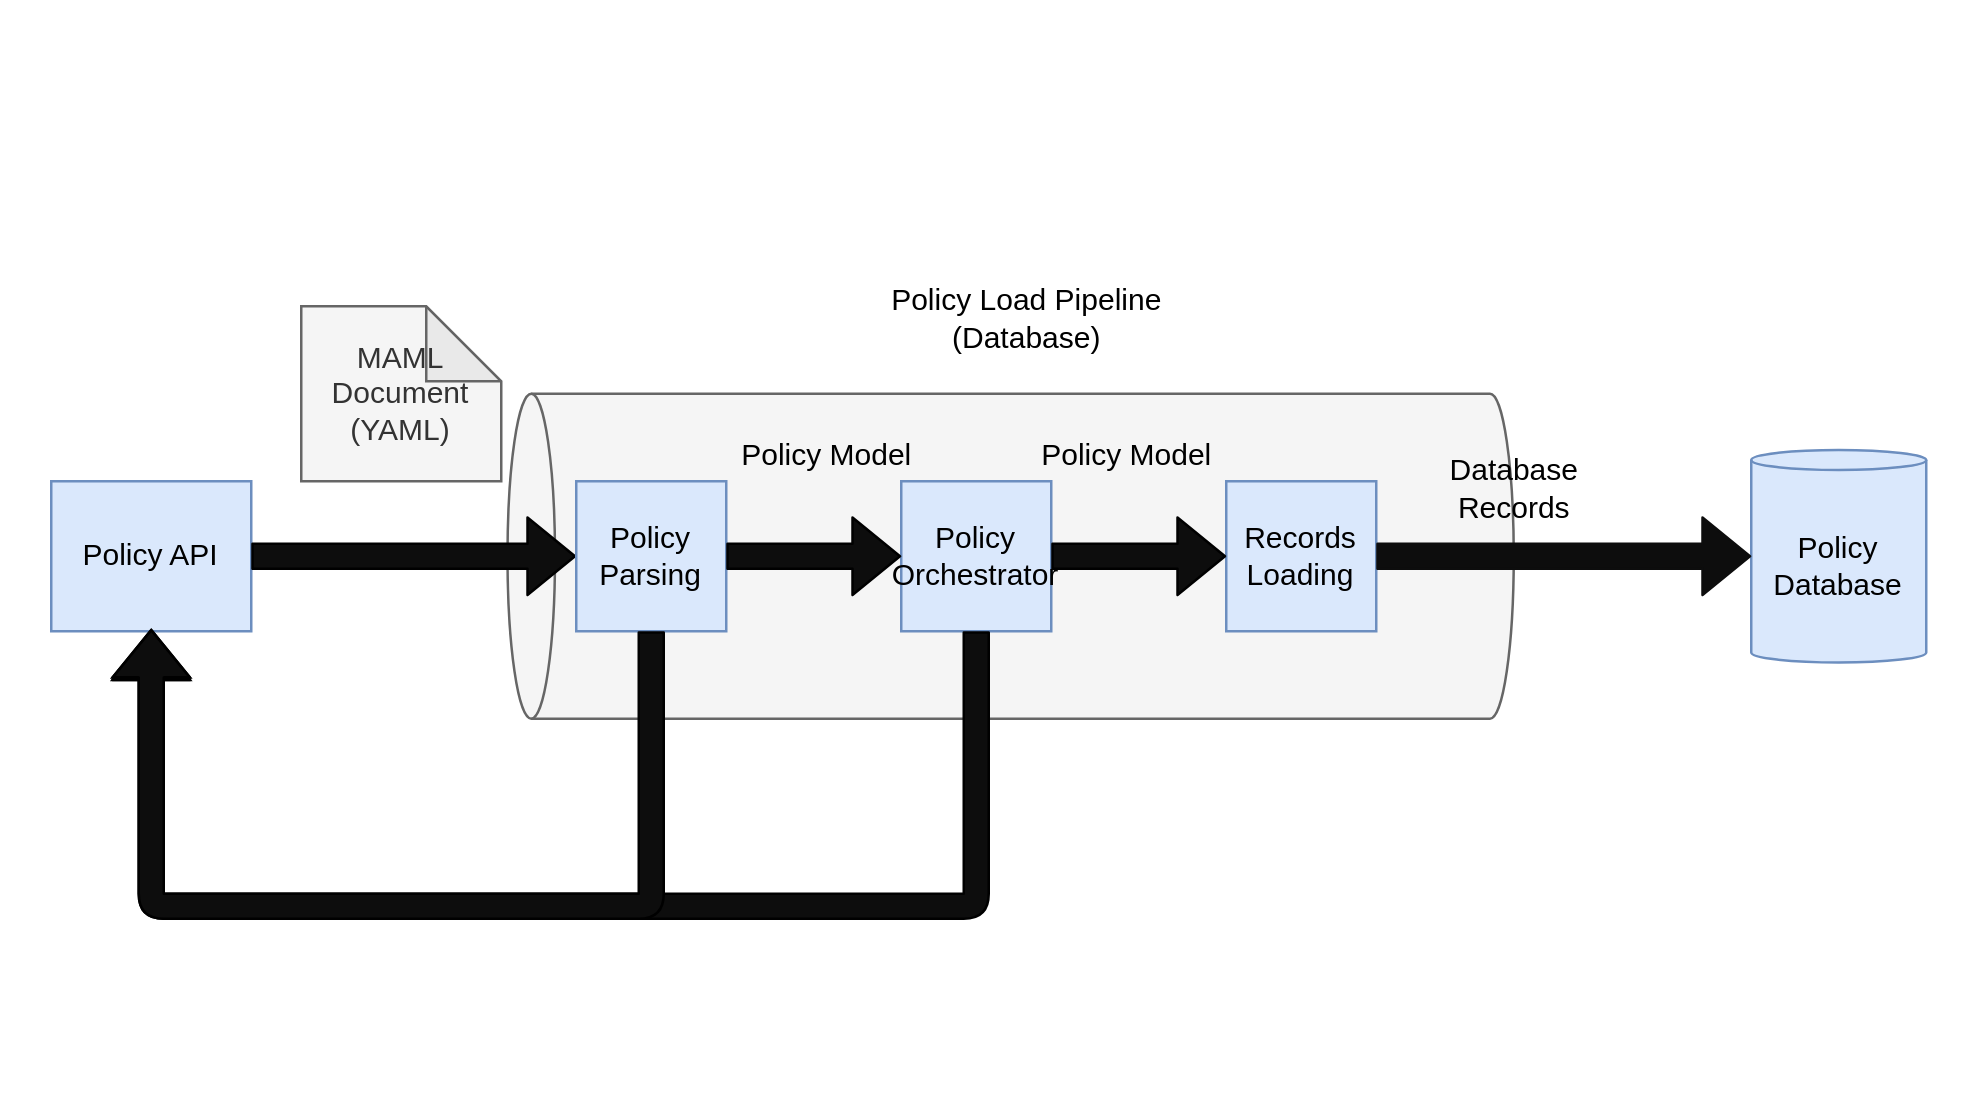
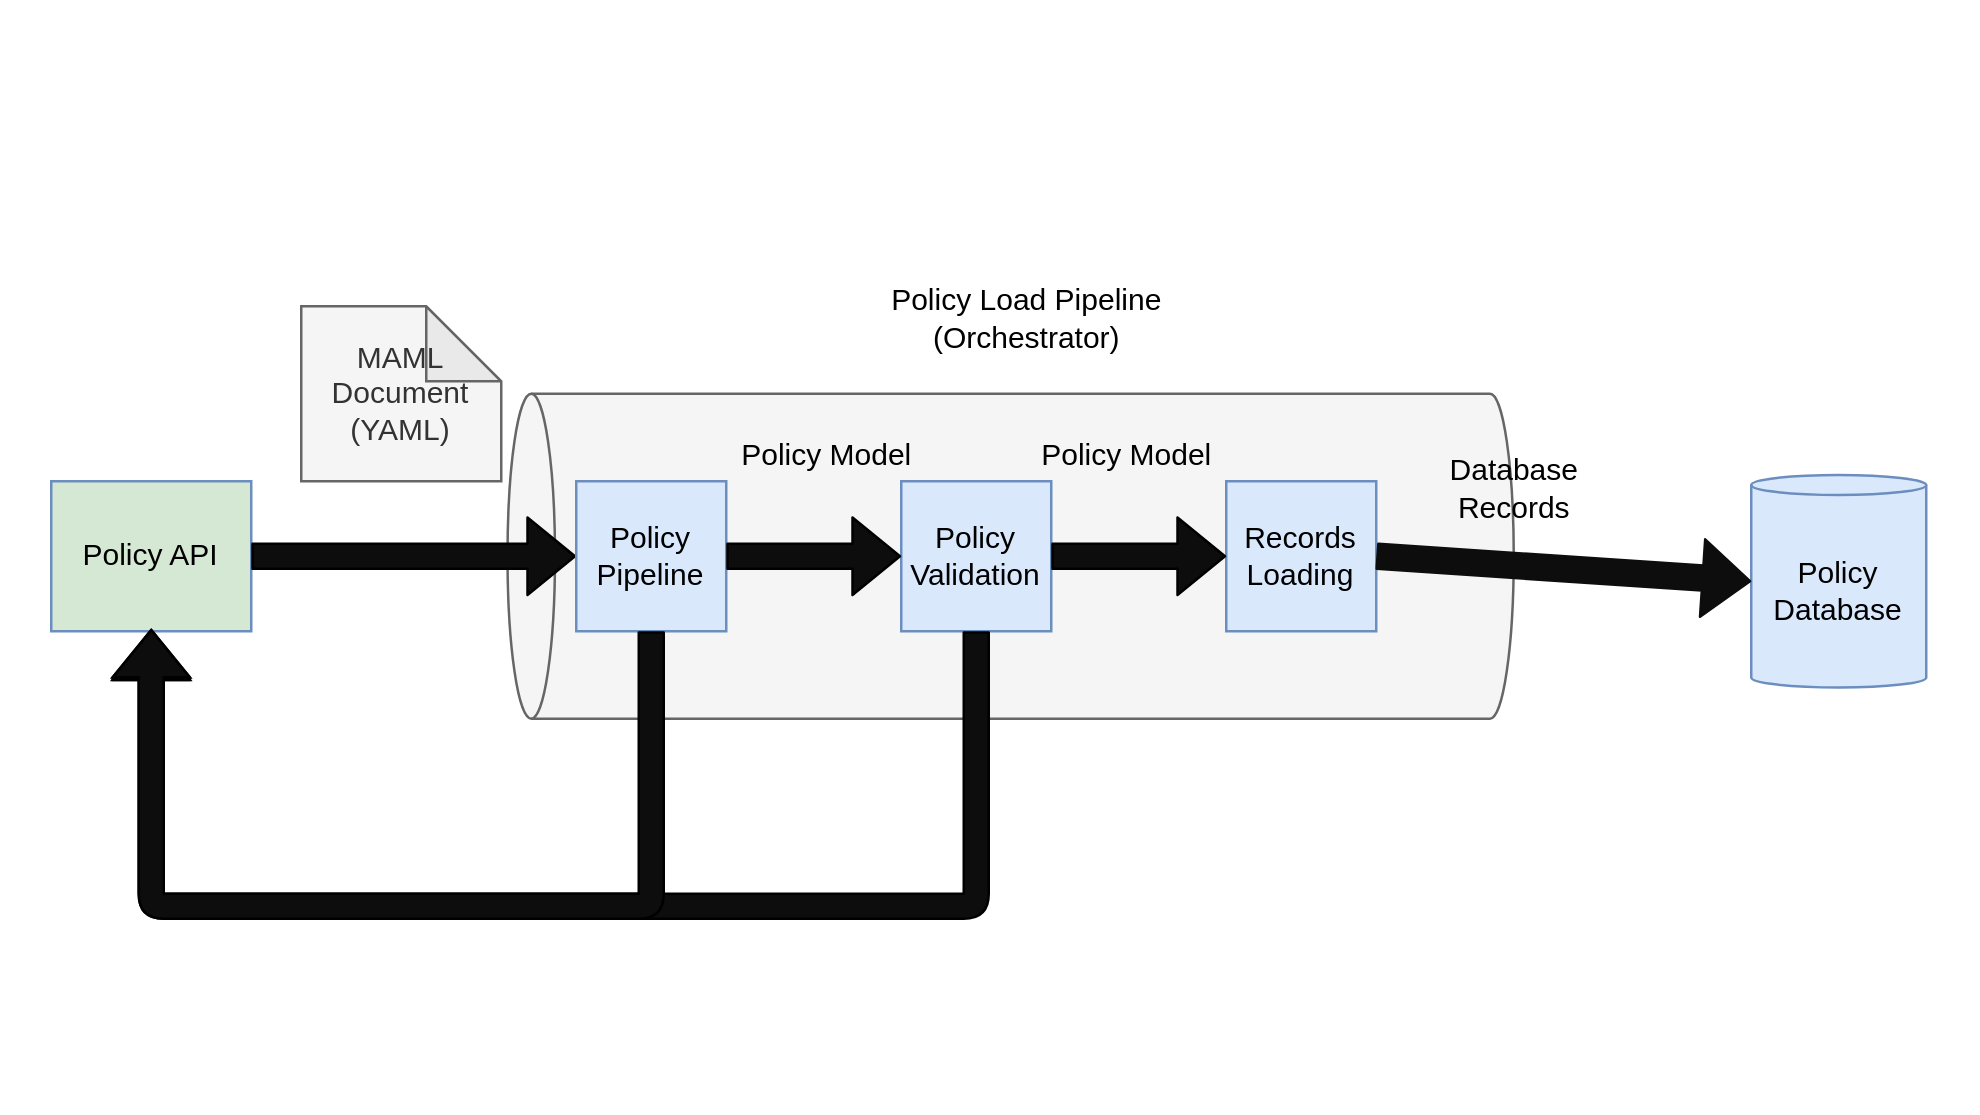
(1028, 319) -> (1028, 319)
(151, 556) -> (151, 556)
(651, 556) -> (651, 556)
(976, 556) -> (976, 556)
(1839, 556) -> (1839, 581)
